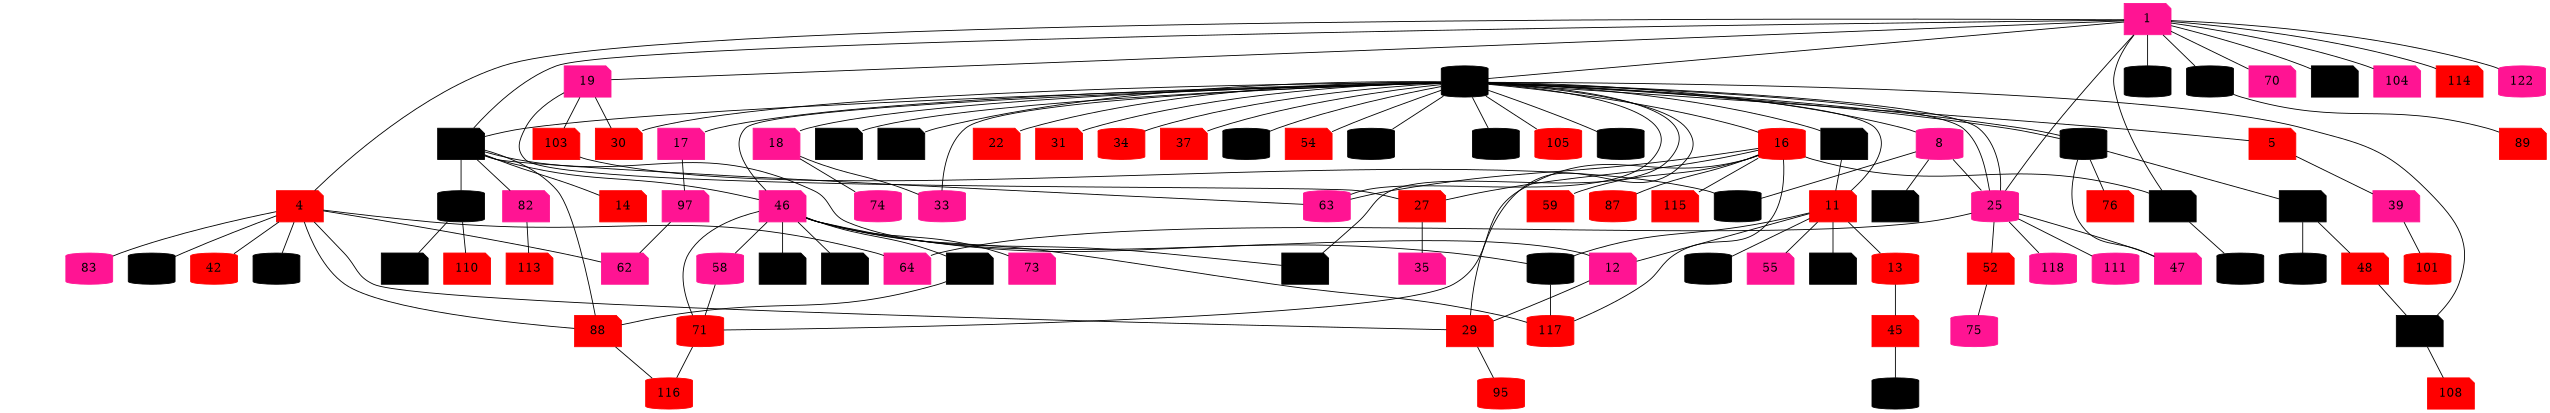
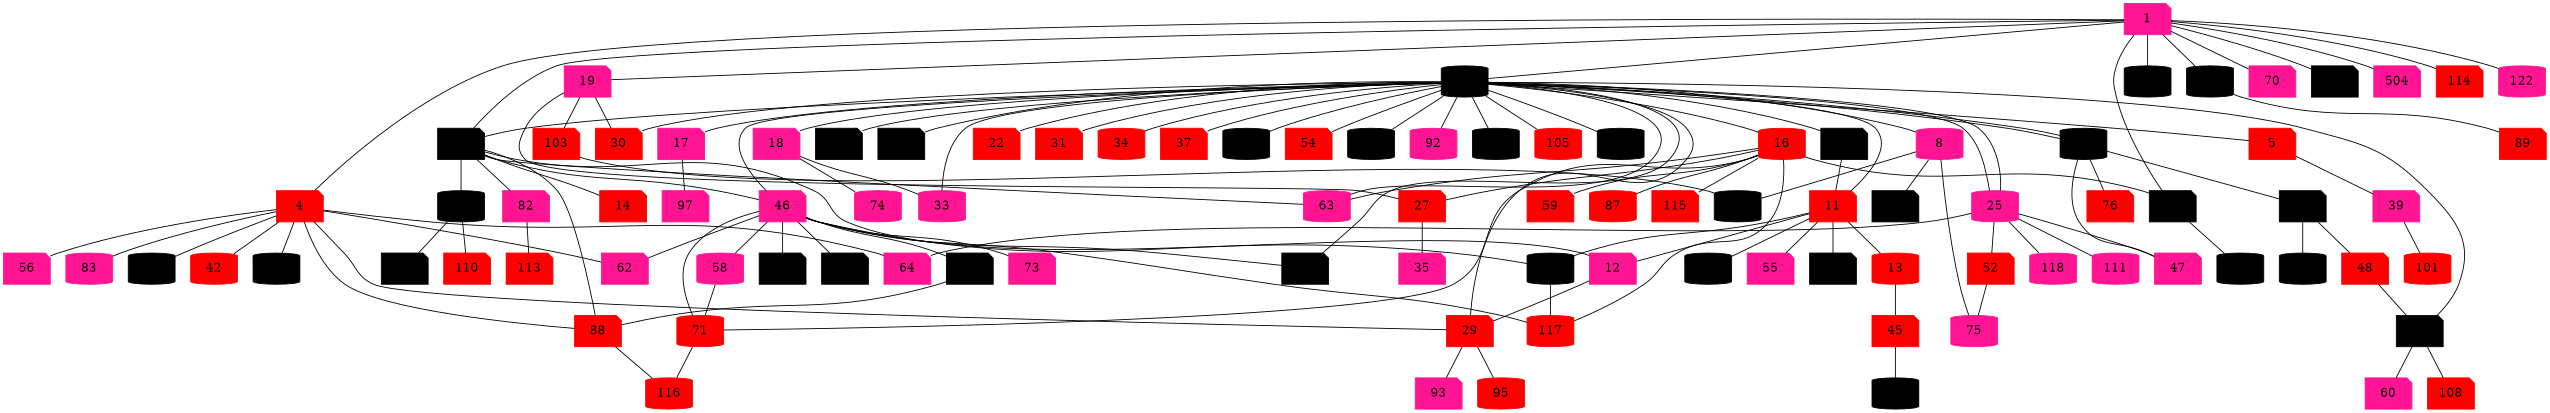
(2397, 81) -> (2397, 81)
(2067, 111) -> none
none -> (1433, 144)
(1963, 170) -> (1951, 238)
(655, 238) -> (690, 242)
none -> (27, 269)
none -> (1439, 393)
none -> (2389, 393)
